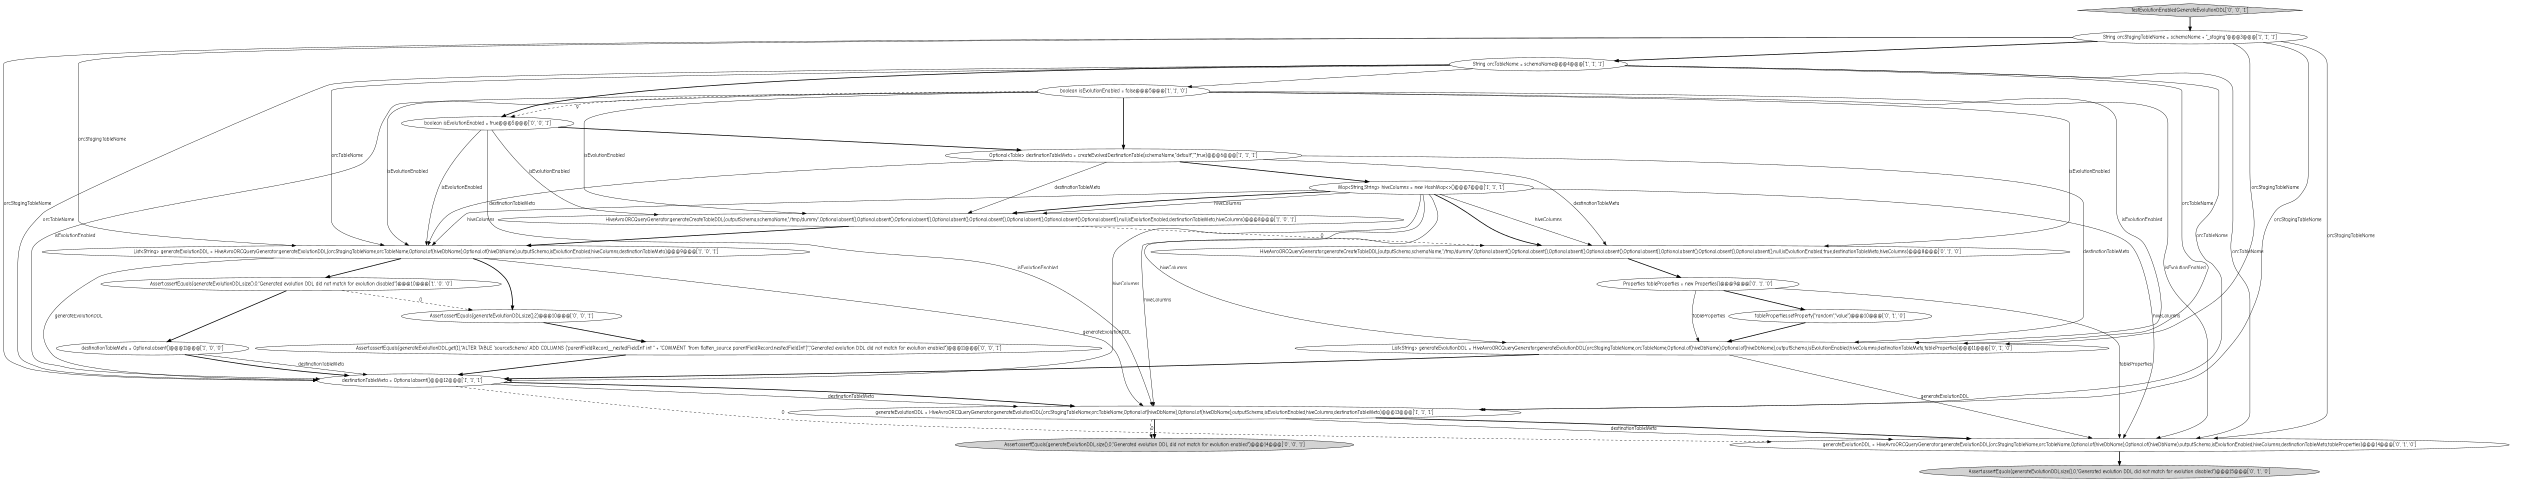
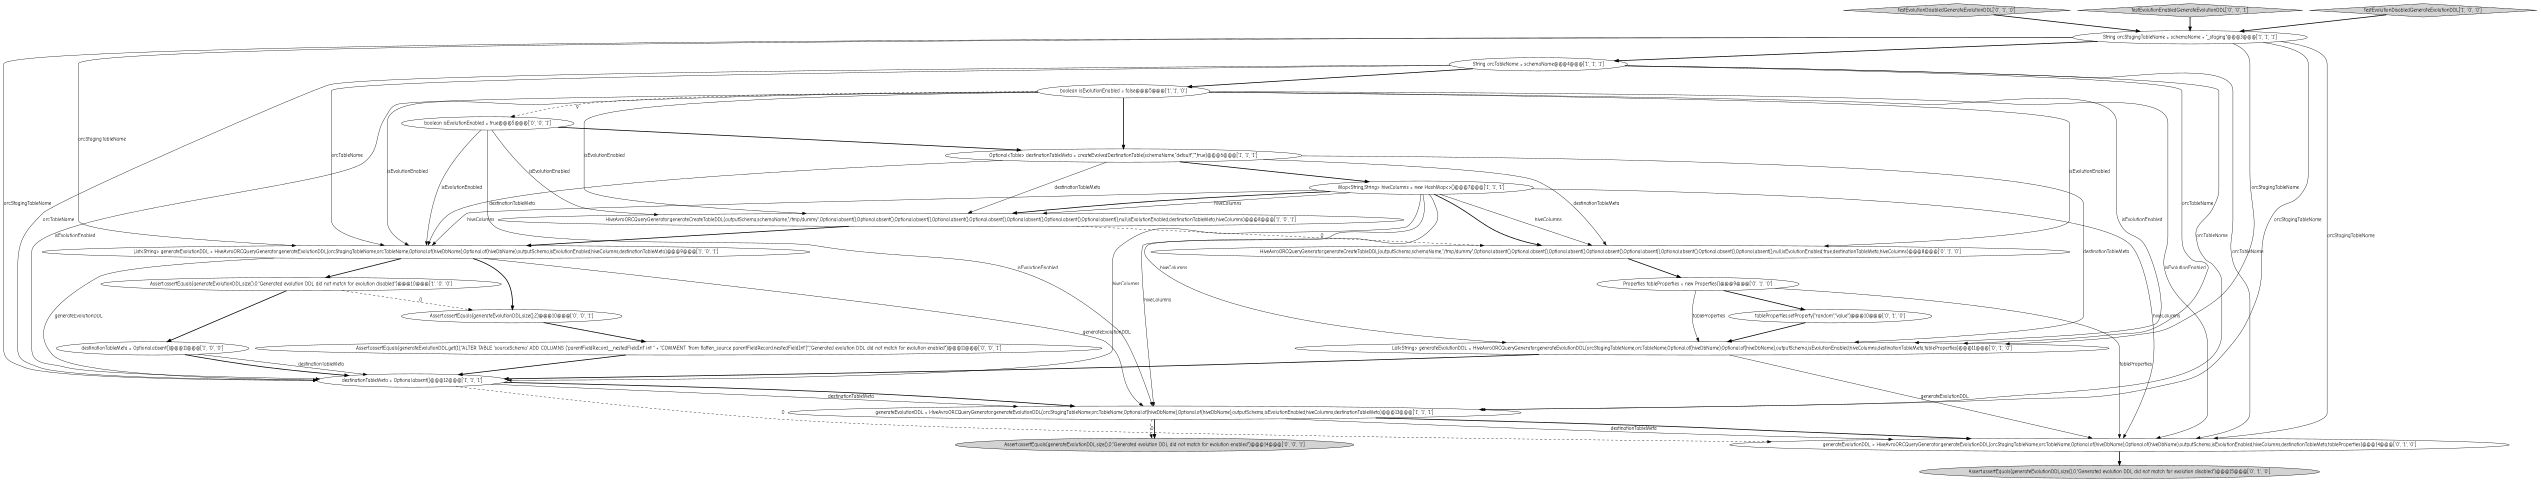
none -> (1957, 10)
none -> (2423, 10)
(952, 74) -> none
(1332, 78) -> (1332, 78)
